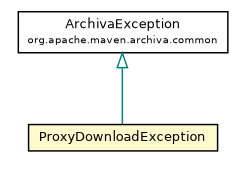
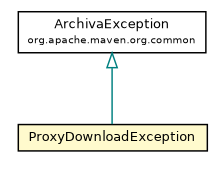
(123, 40) -> (112, 40)
